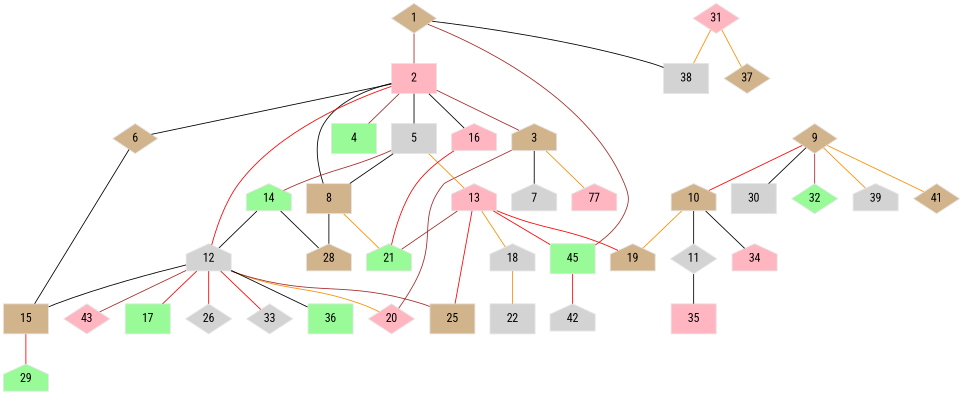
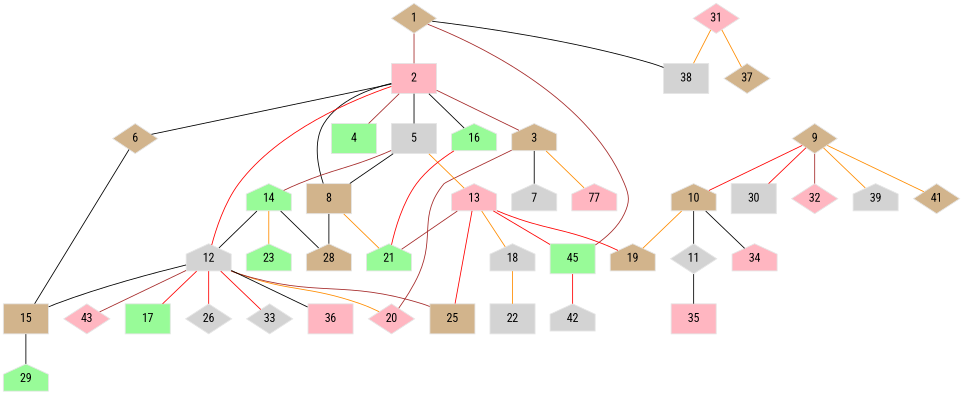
(474, 139) -> (474, 139)
(787, 166) -> (787, 166)
(815, 199) -> (815, 199)
none -> (269, 259)
(331, 319) -> (331, 319)
(26, 349) -> (26, 349)
